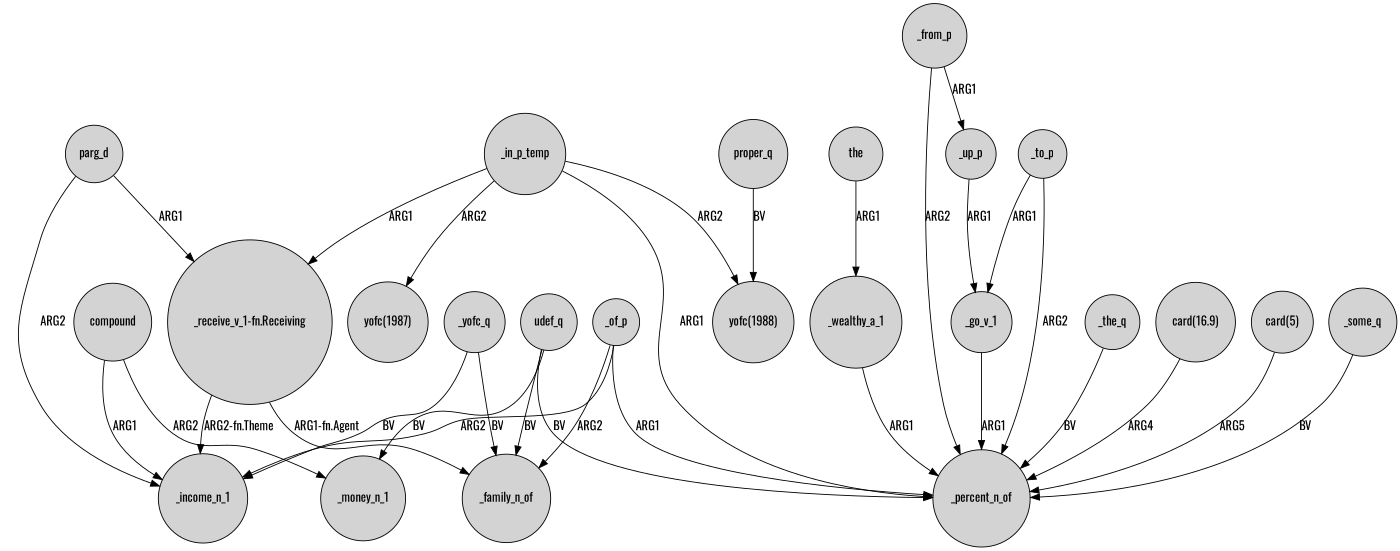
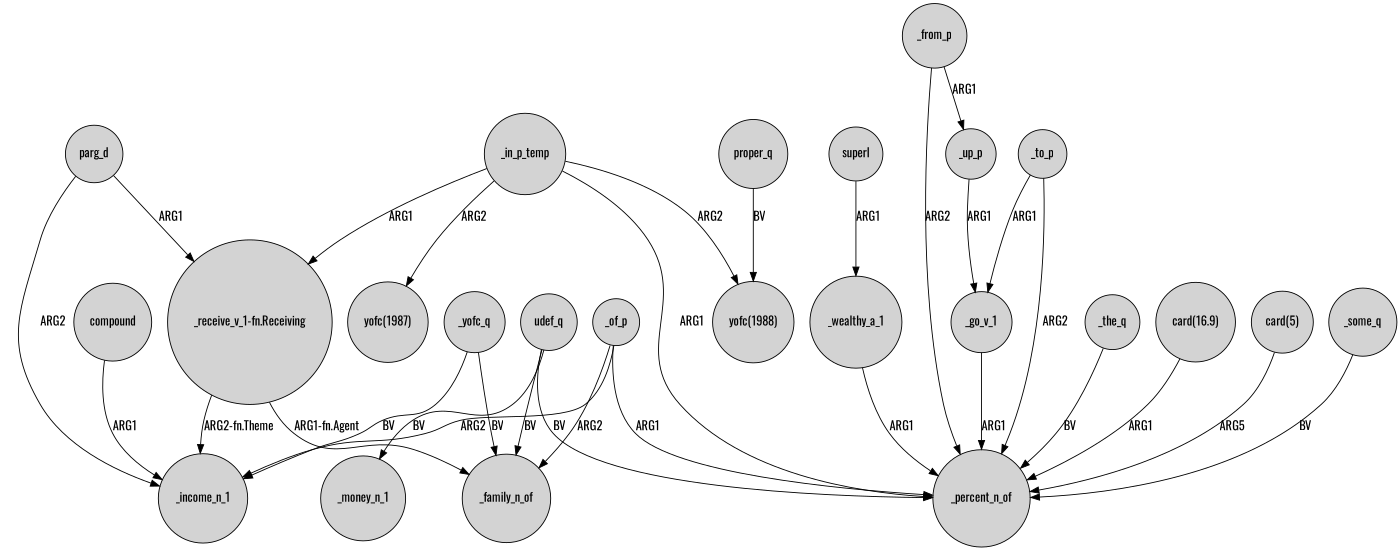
(856, 154) -> (856, 154)
(1141, 427) -> (1141, 427)
(208, 446) -> none
